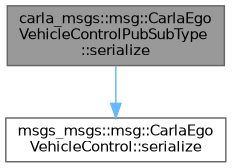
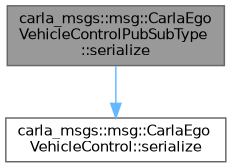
(116, 140) -> (116, 140)
